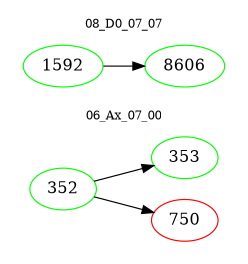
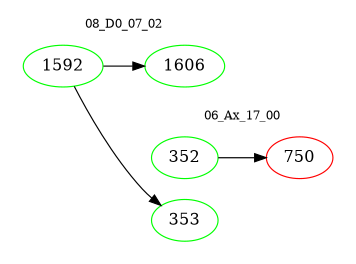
(124, 25) -> (124, 25)
(185, 66) -> (185, 66)
(124, 117) -> (242, 117)
(118, 175) -> (109, 145)
